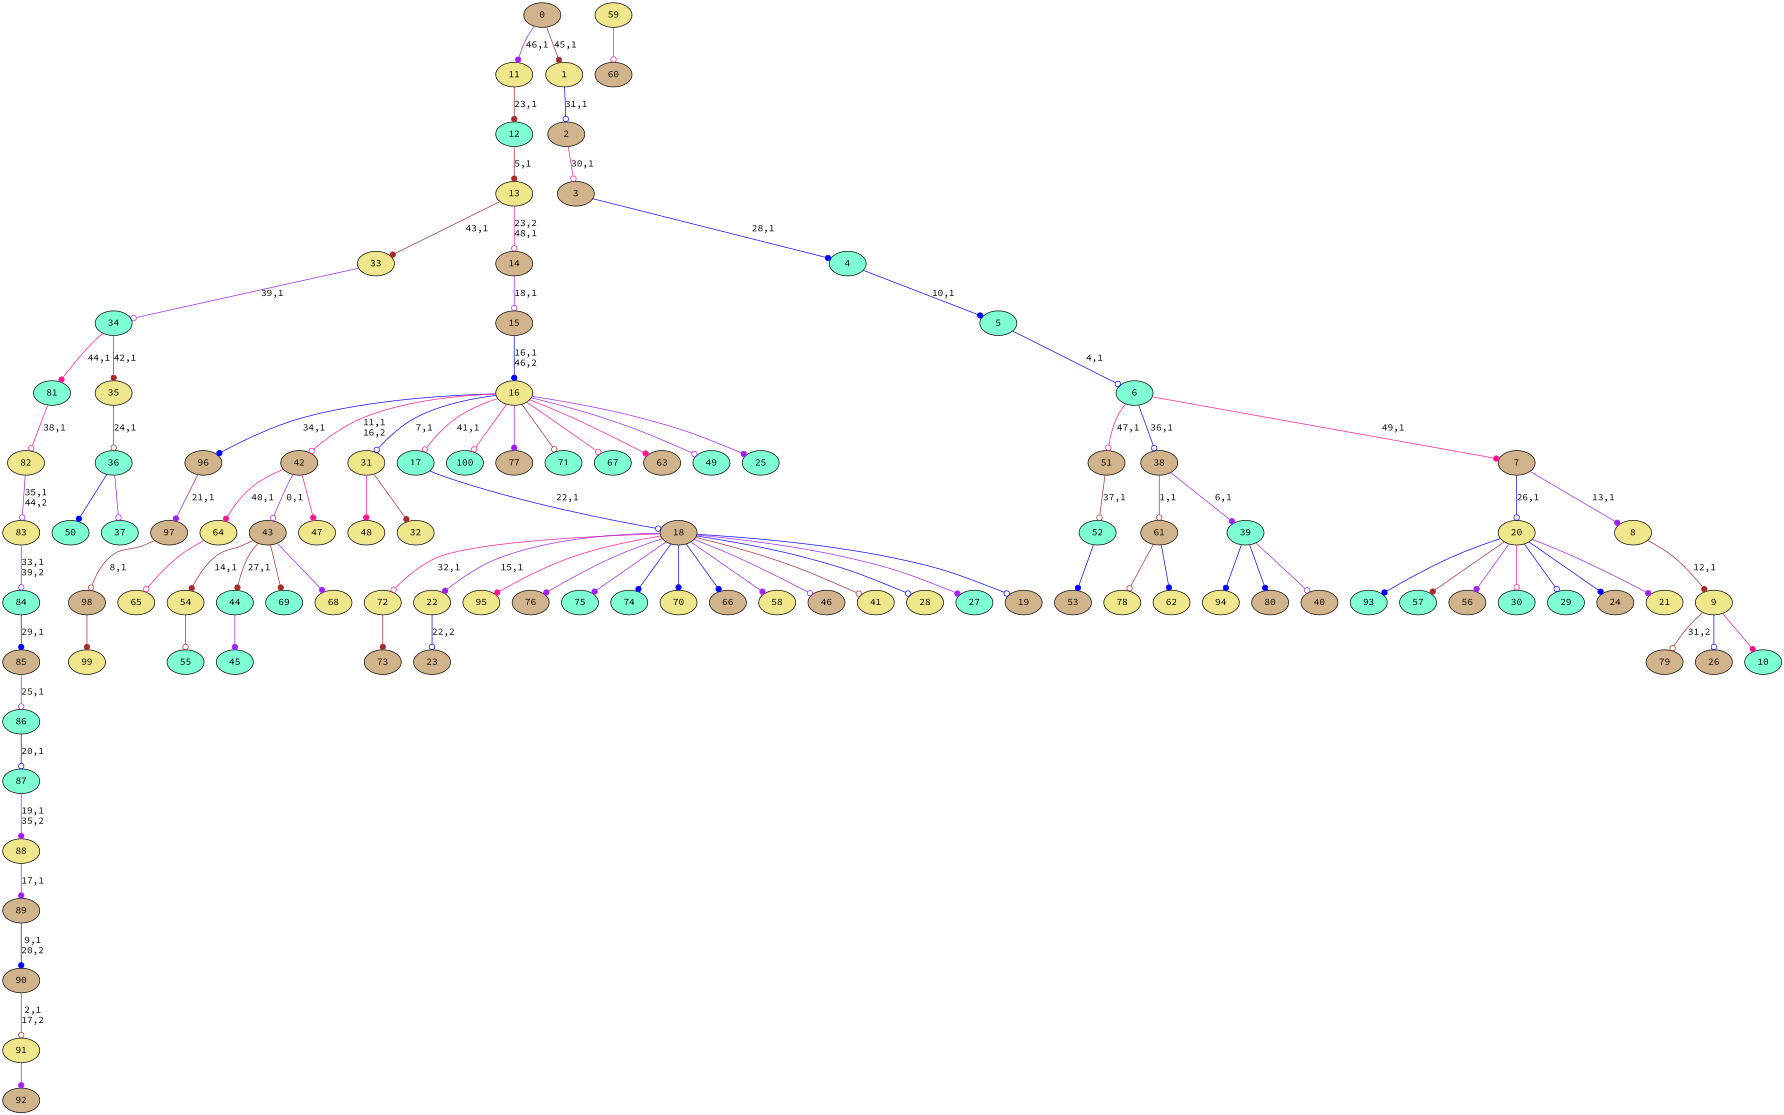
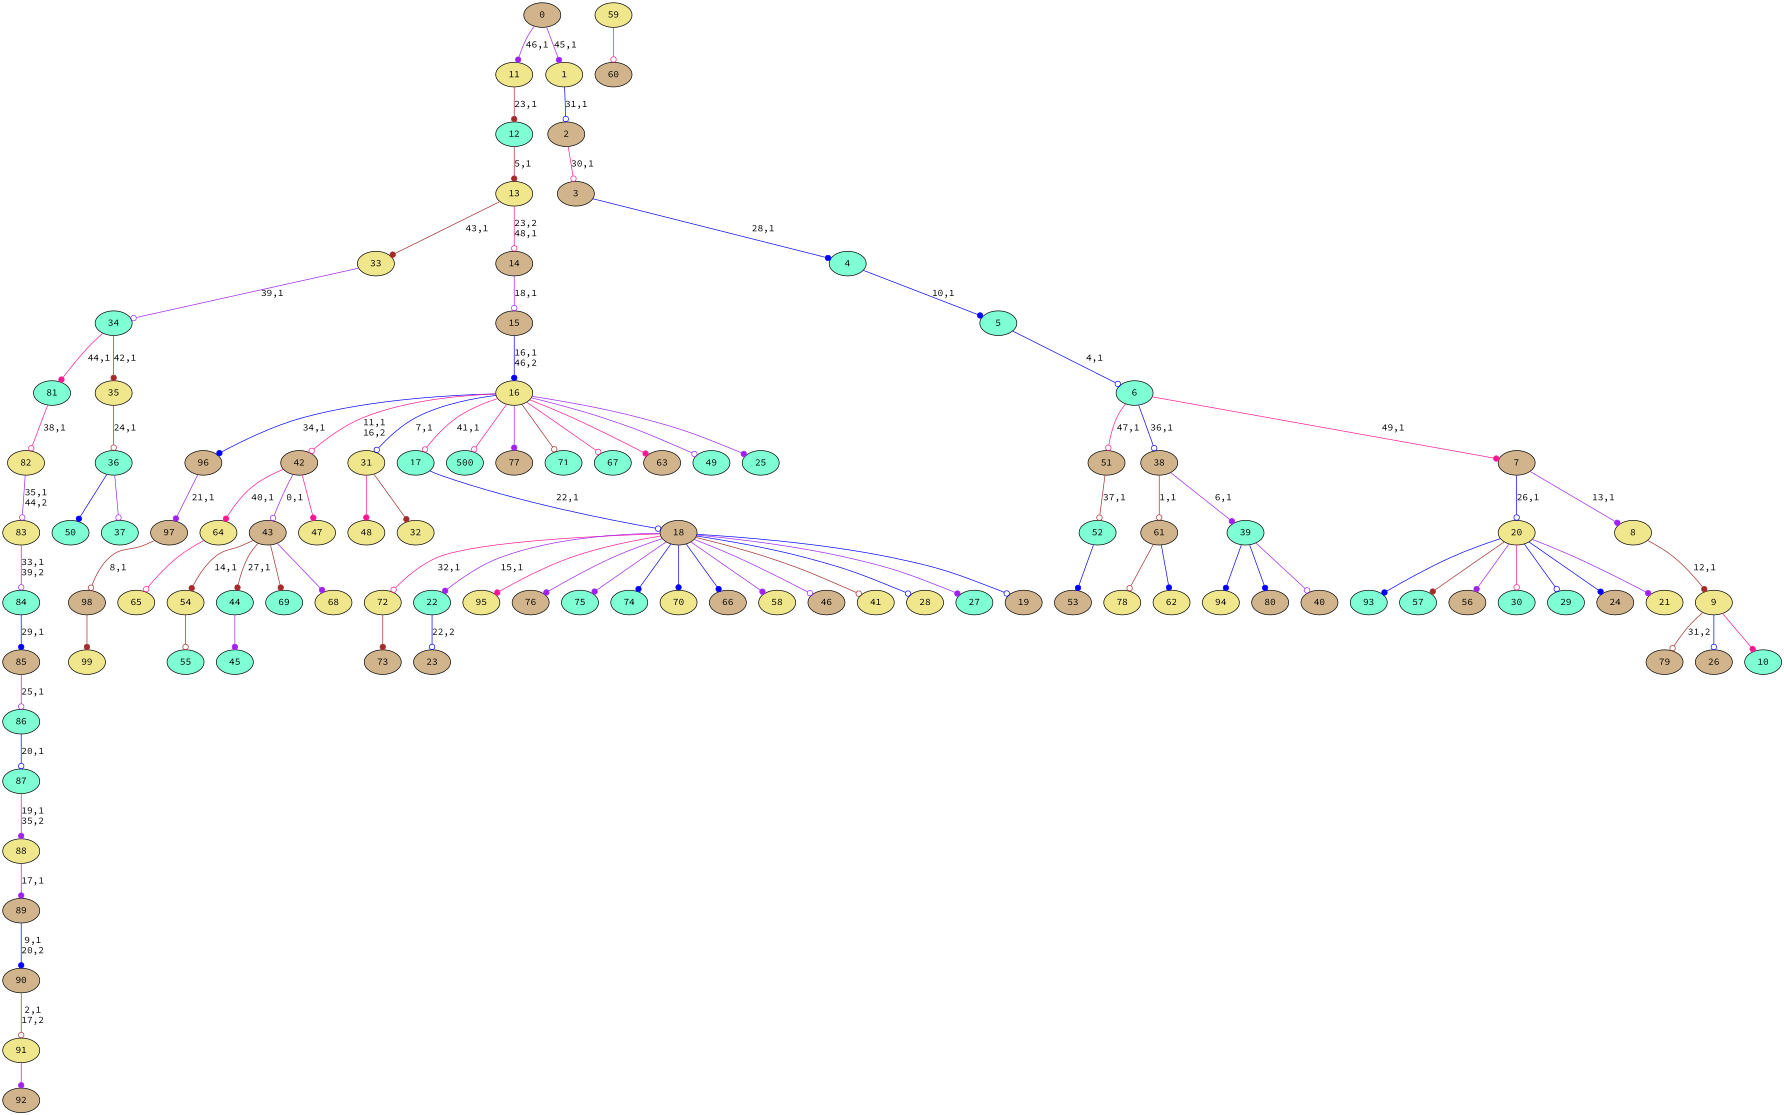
(552, 42) -> (552, 42)
(465, 463) -> (465, 463)
(432, 603) -> (432, 603)
